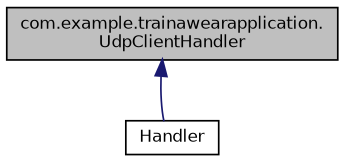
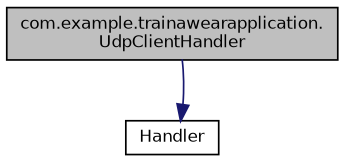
(161, 99) -> (184, 82)
